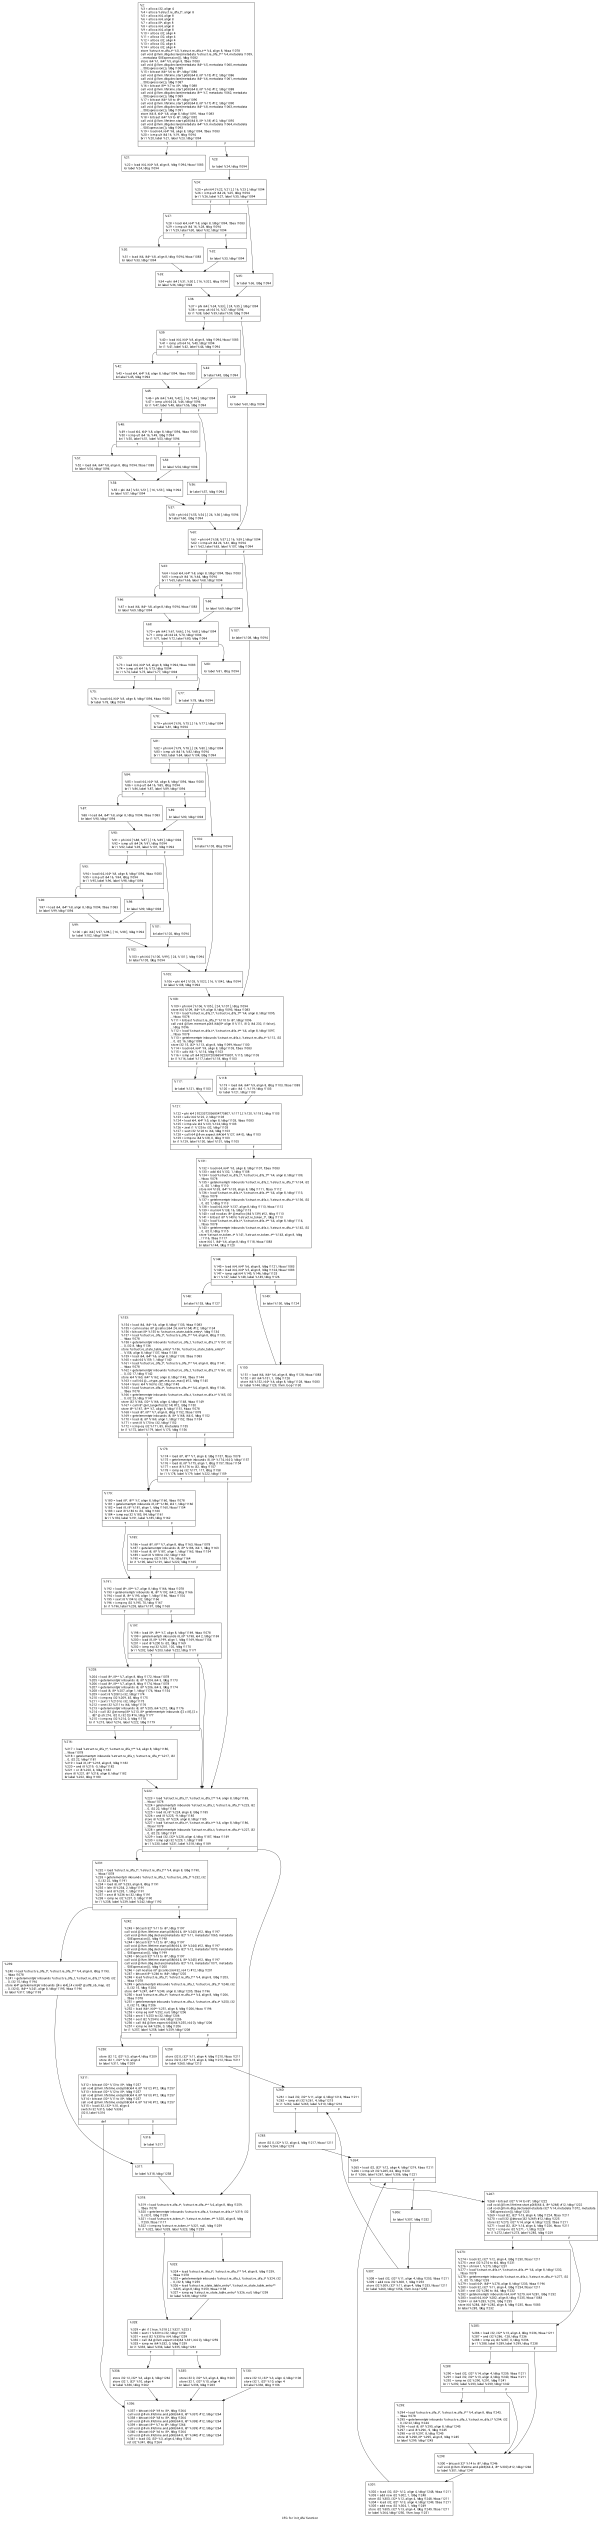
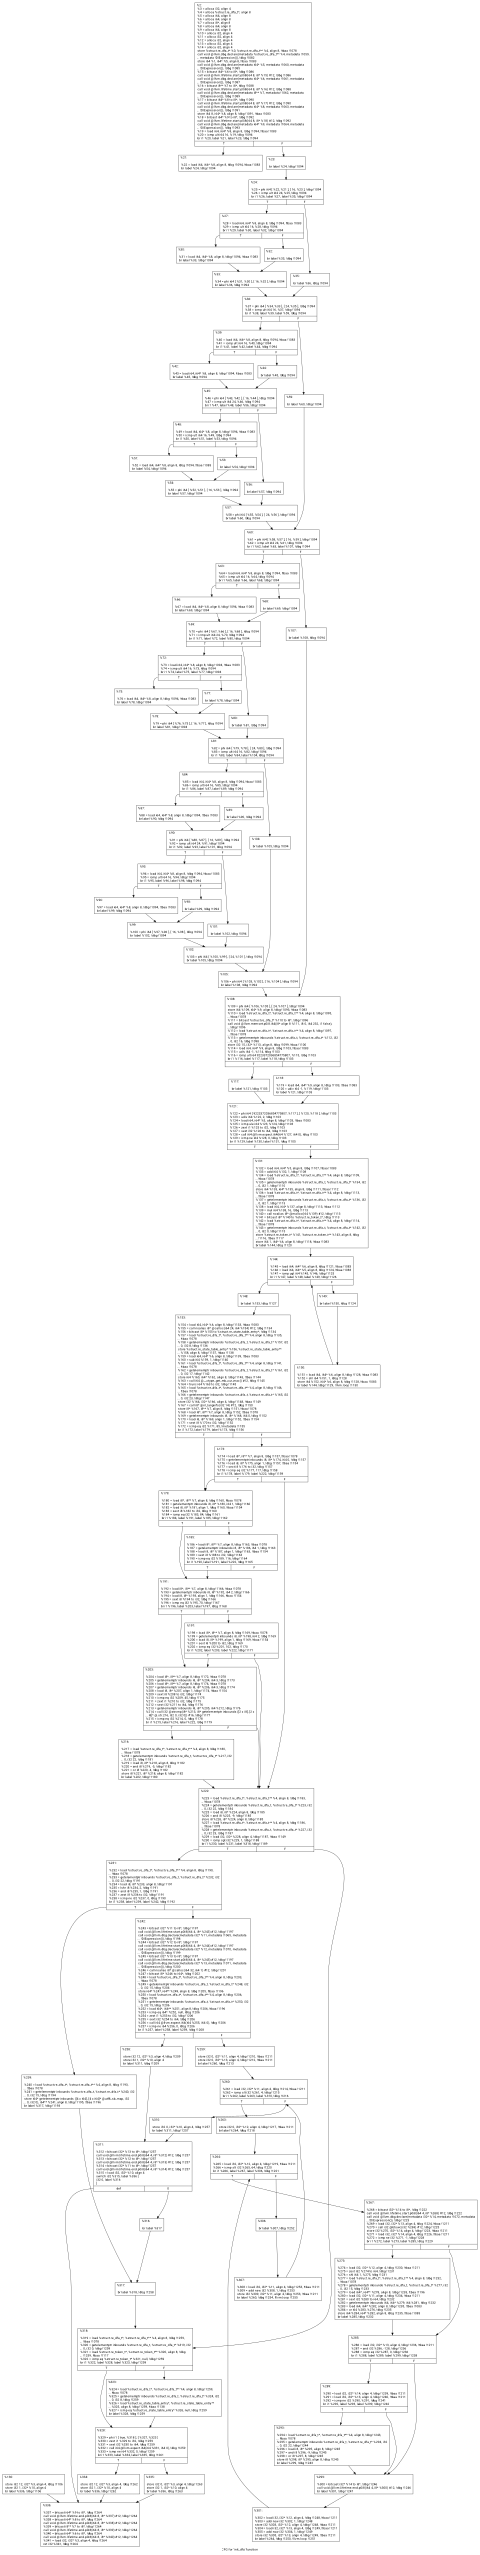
none -> (248, 732)
none -> (181, 2125)
